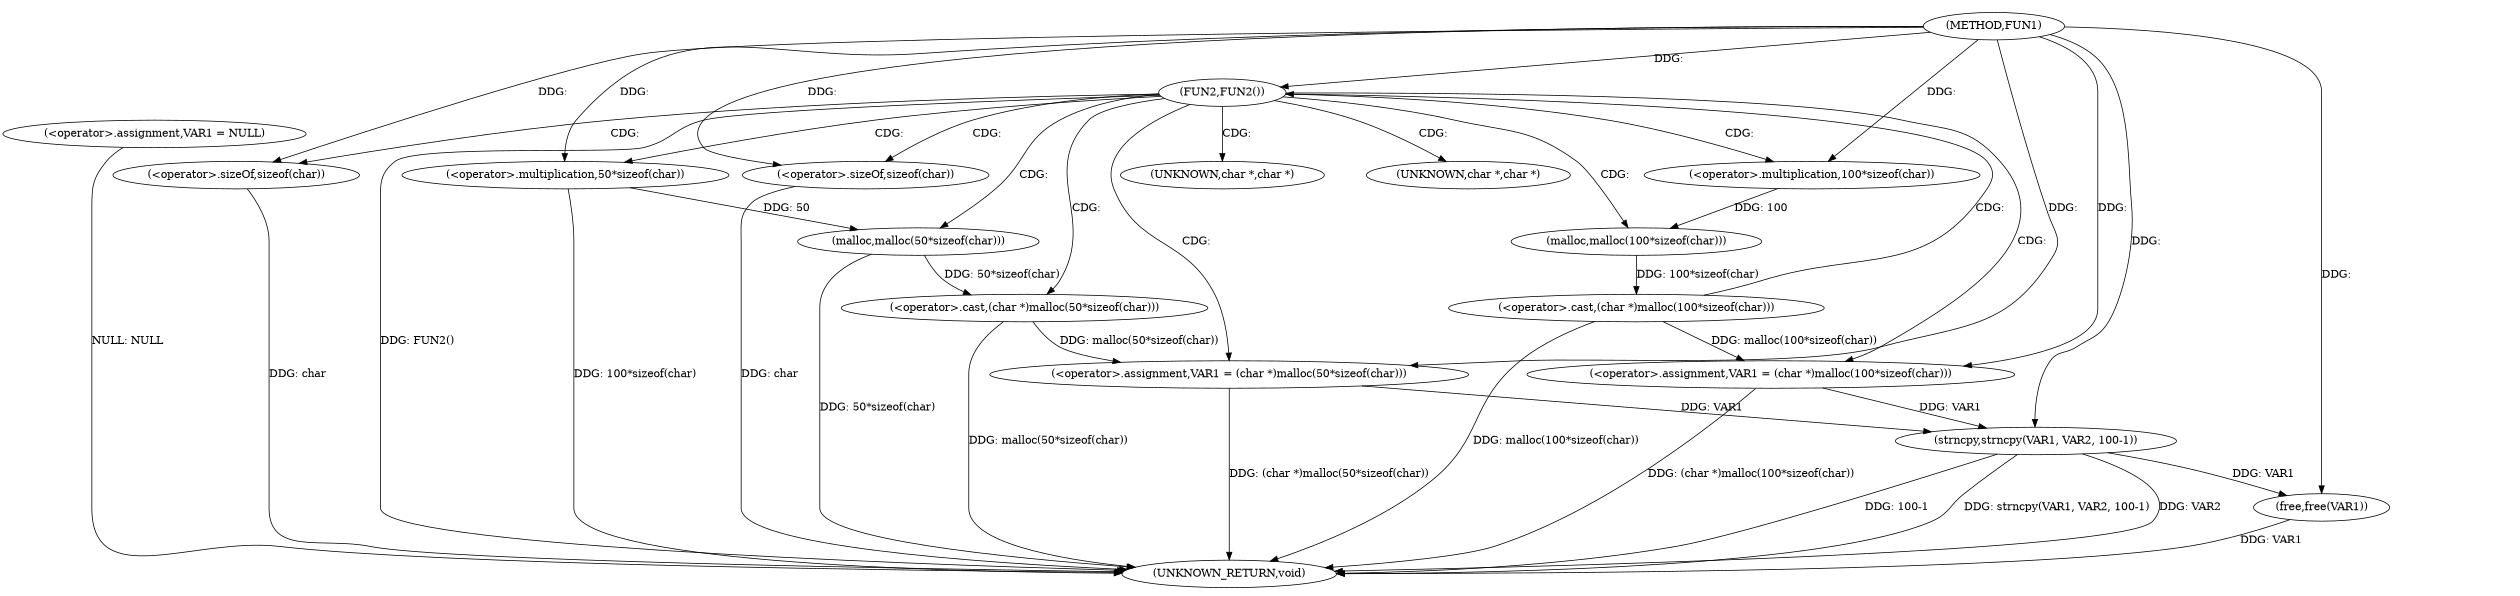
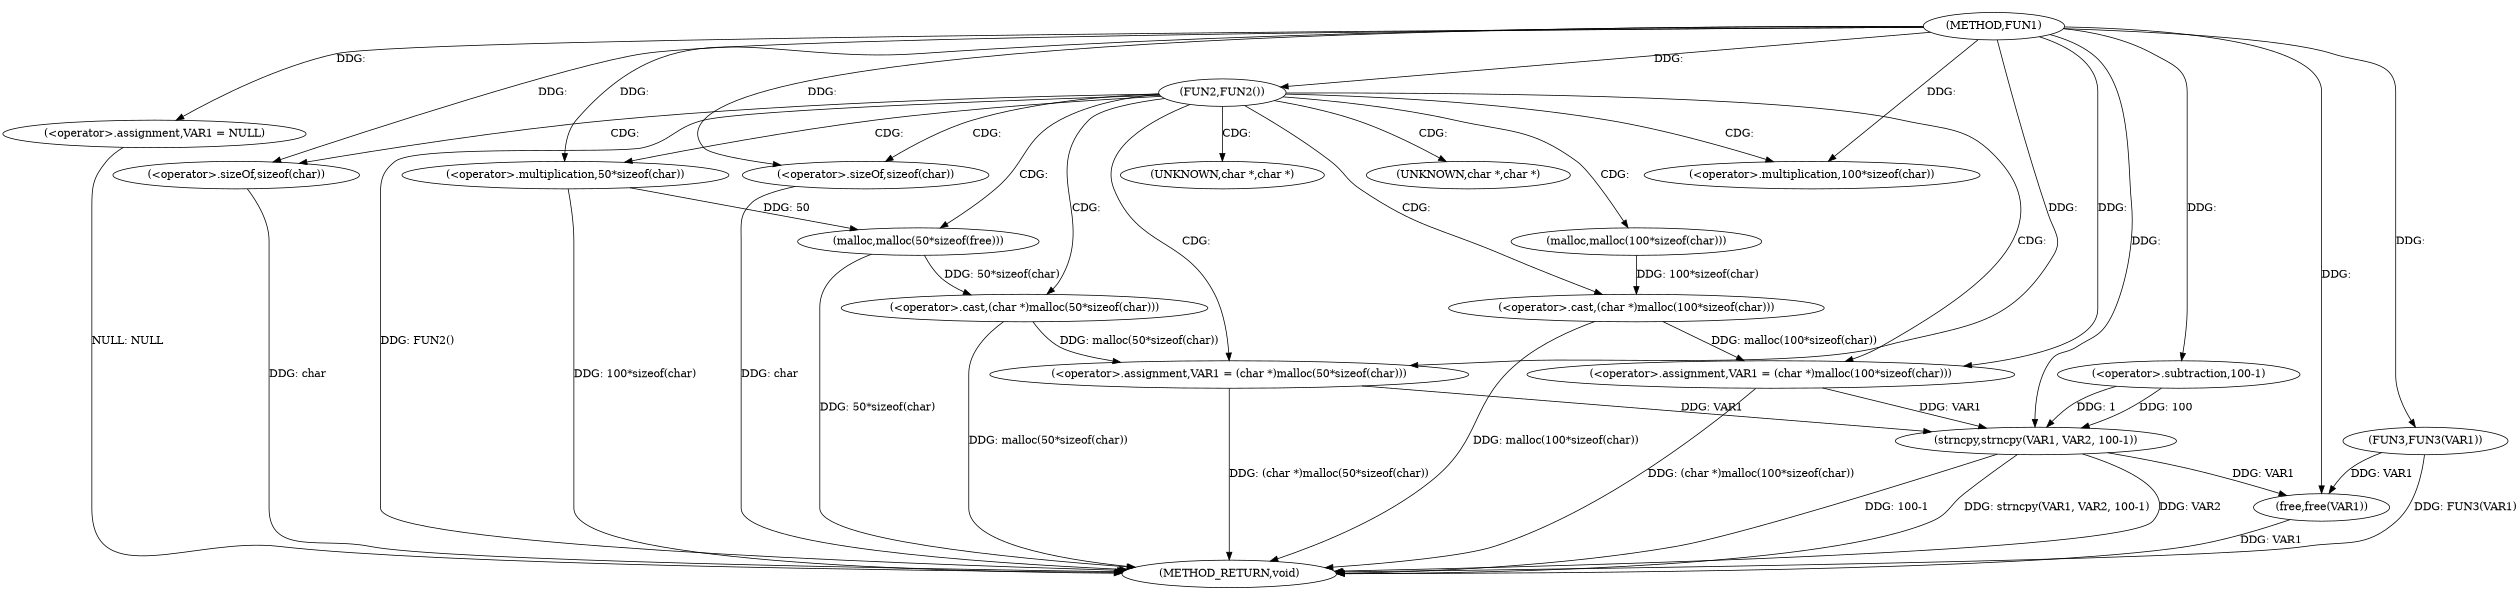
none -> (827, 38)
(1814, 120) -> (1409, 218)
(1728, 207) -> none
(918, 242) -> (918, 242)
none -> (2179, 375)
none -> (2425, 441)
(1229, 574) -> (1229, 574)
